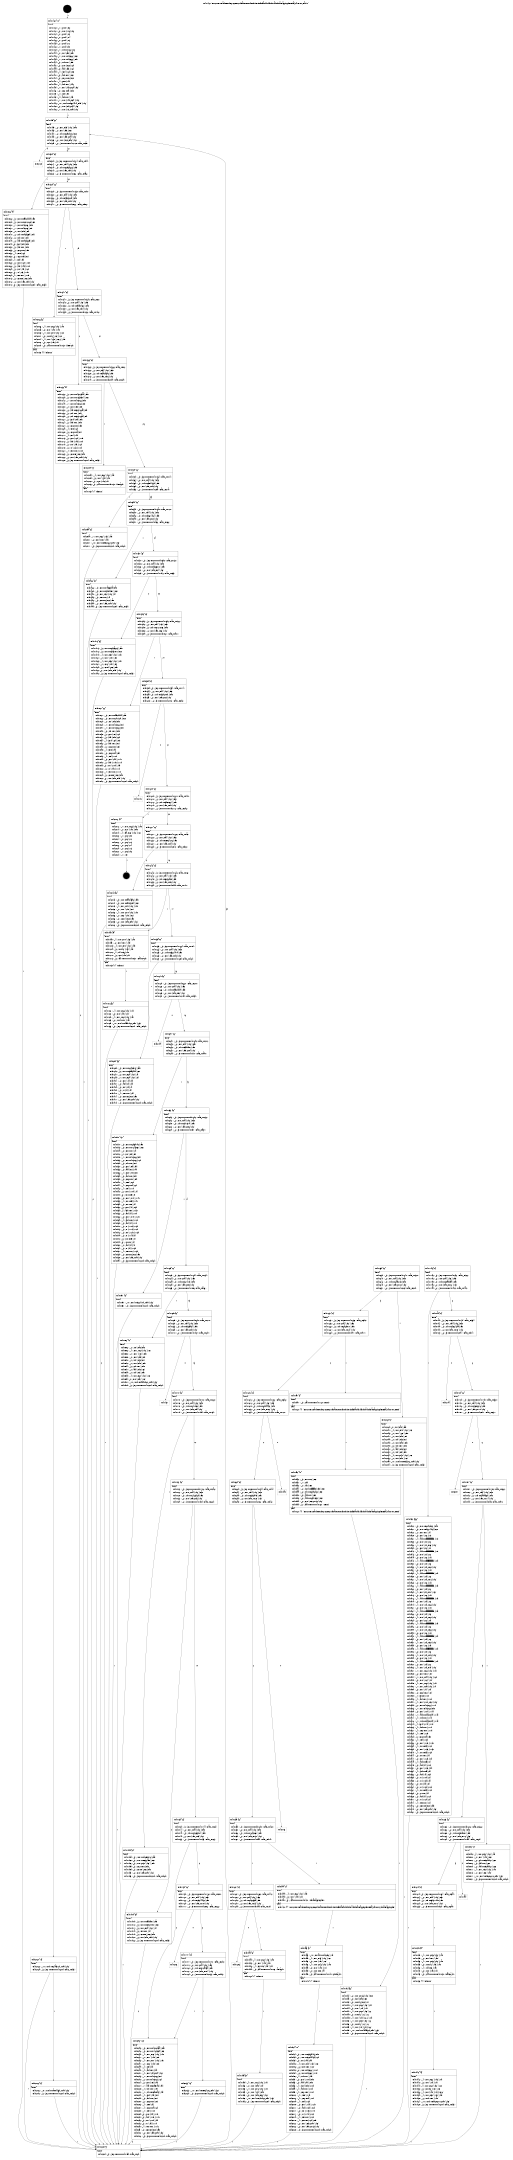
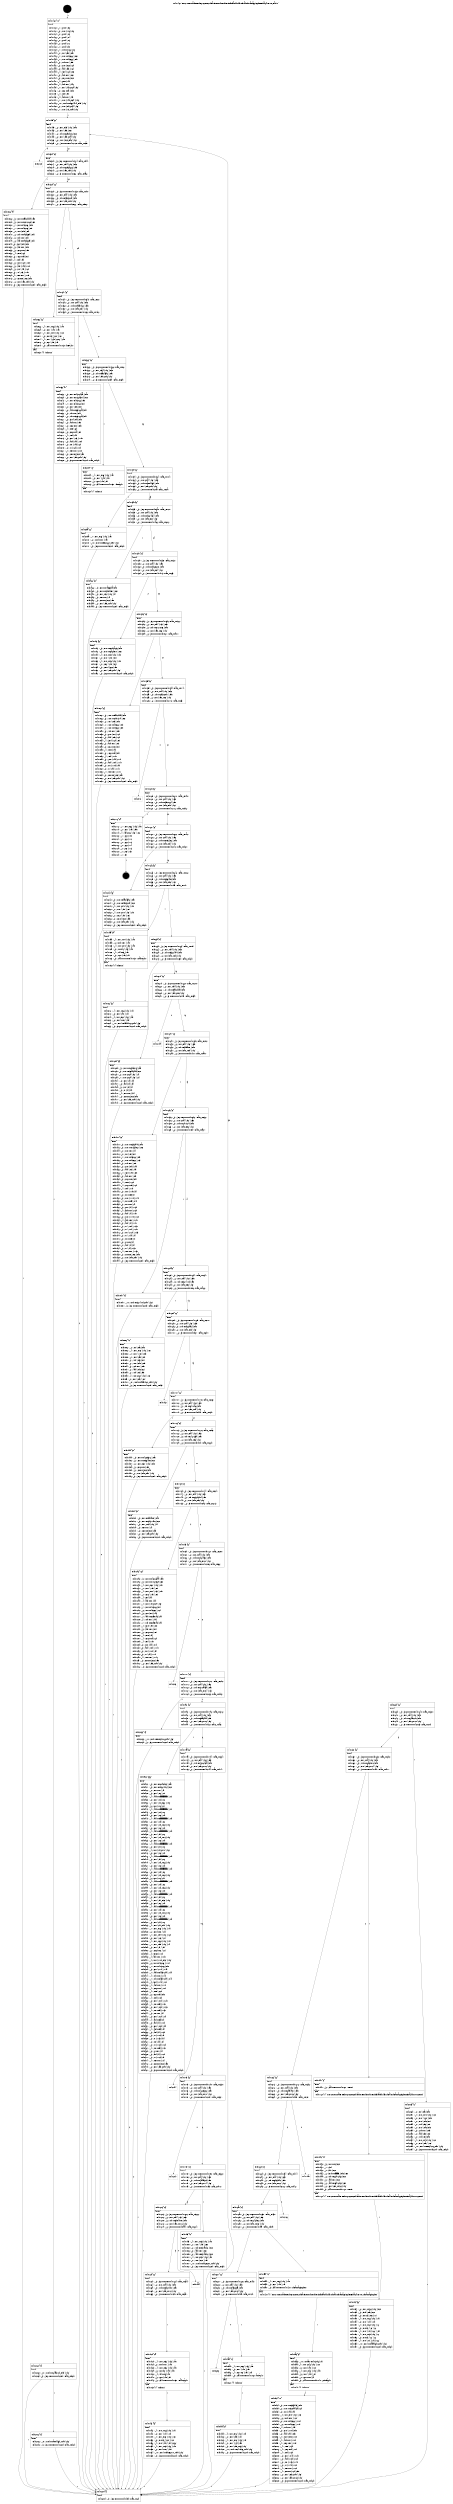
(186, 2008) -> (202, 1699)
